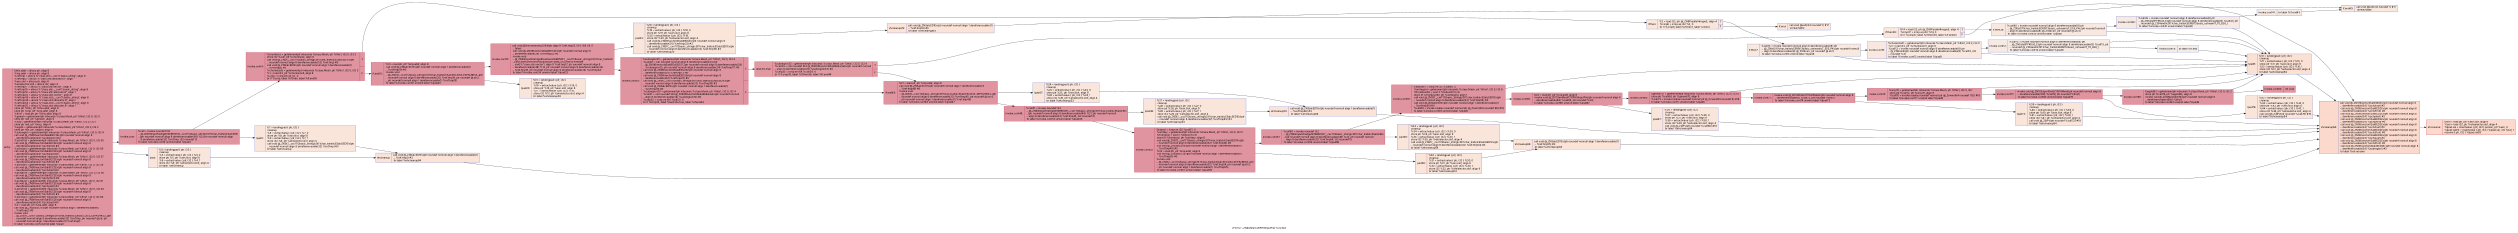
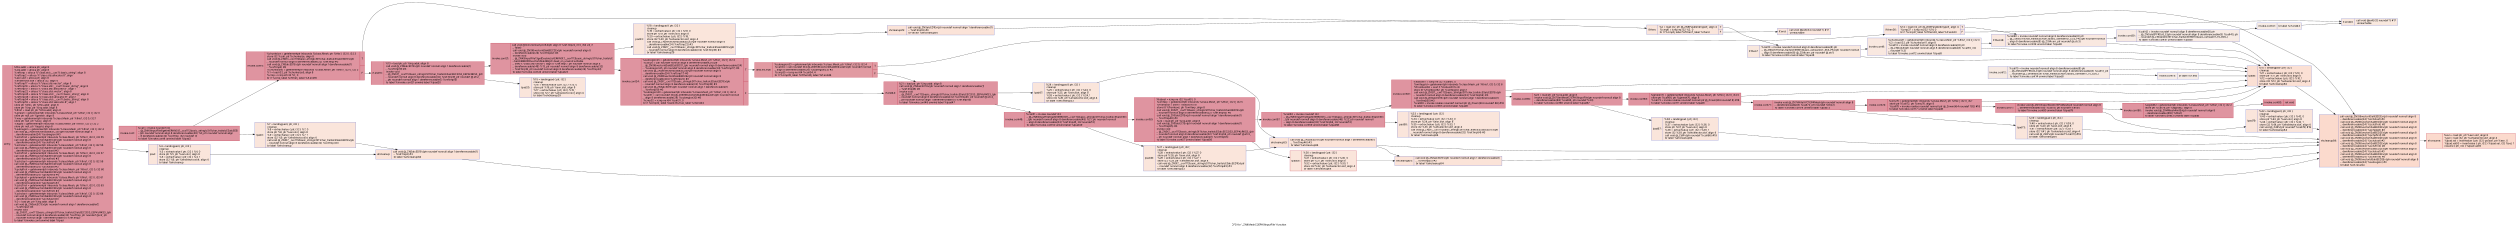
(922, 31) -> (923, 33)
(1984, 48) -> (1985, 44)
(1506, 141) -> (1387, 151)
